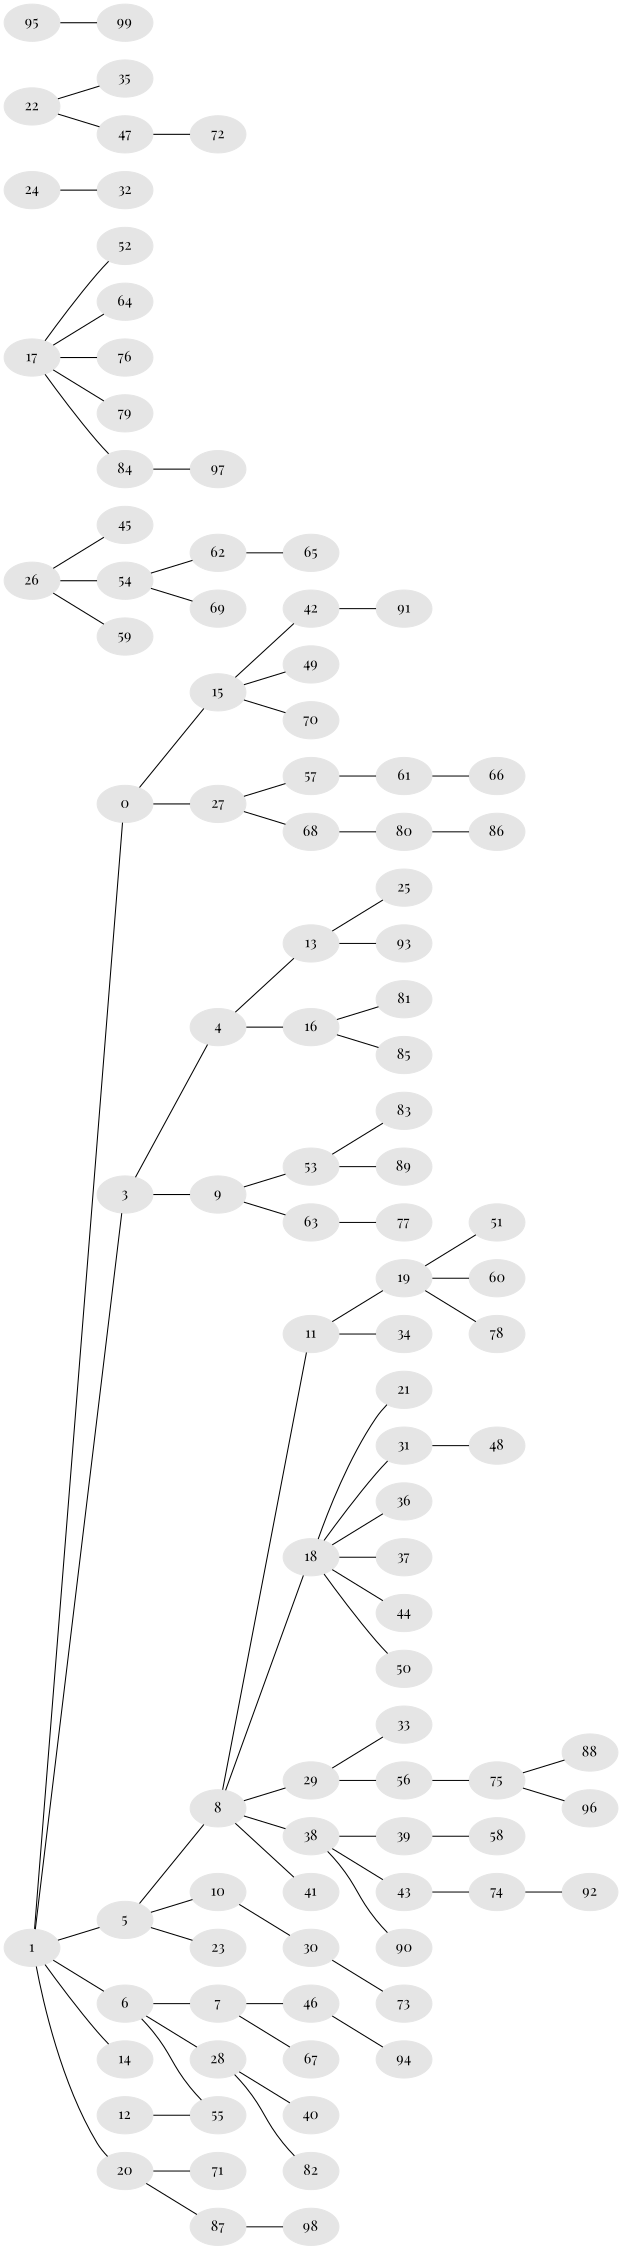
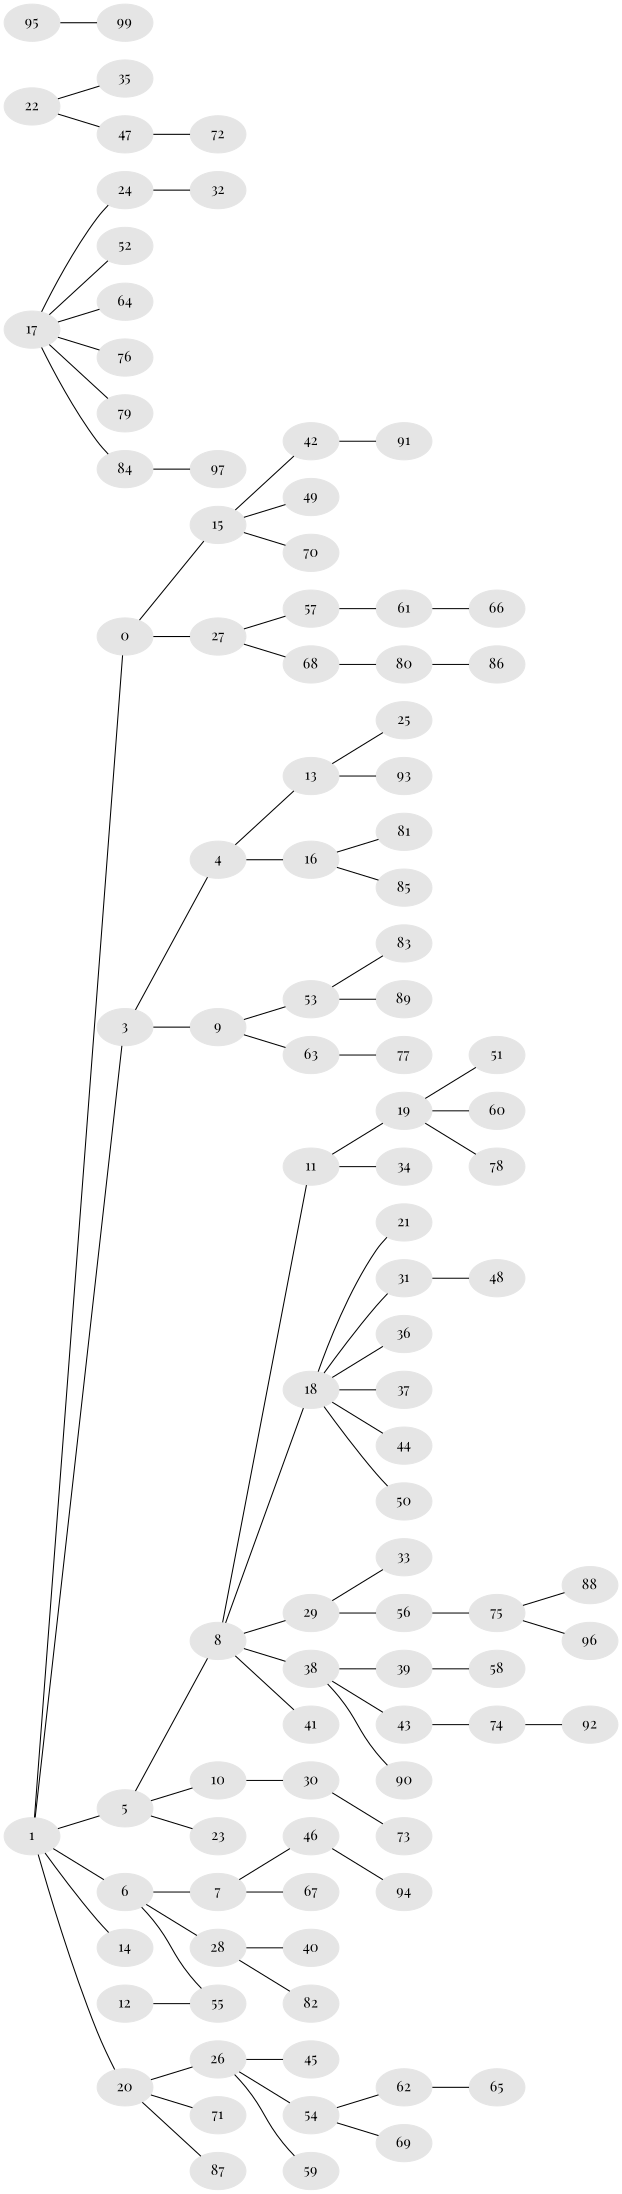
none -> (72, 256)
none -> (172, 2073)
(311, 2227) -> none
